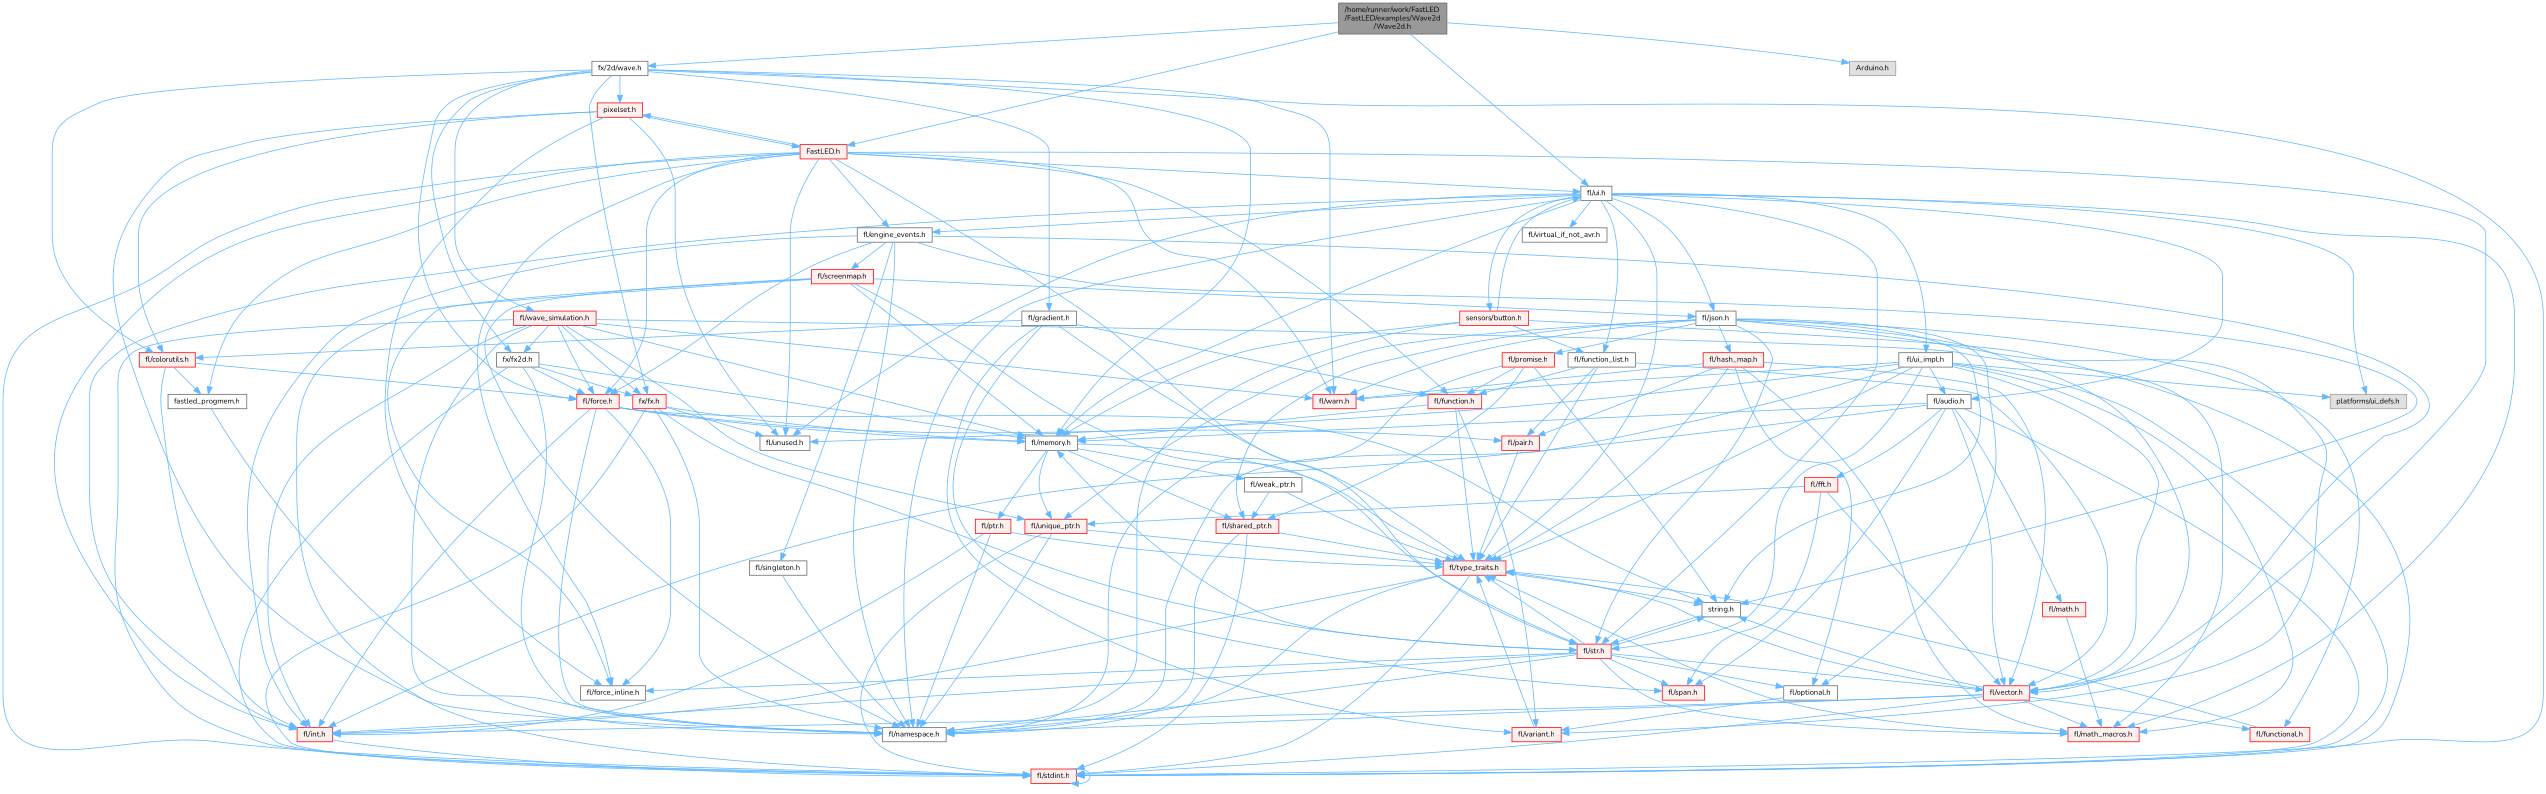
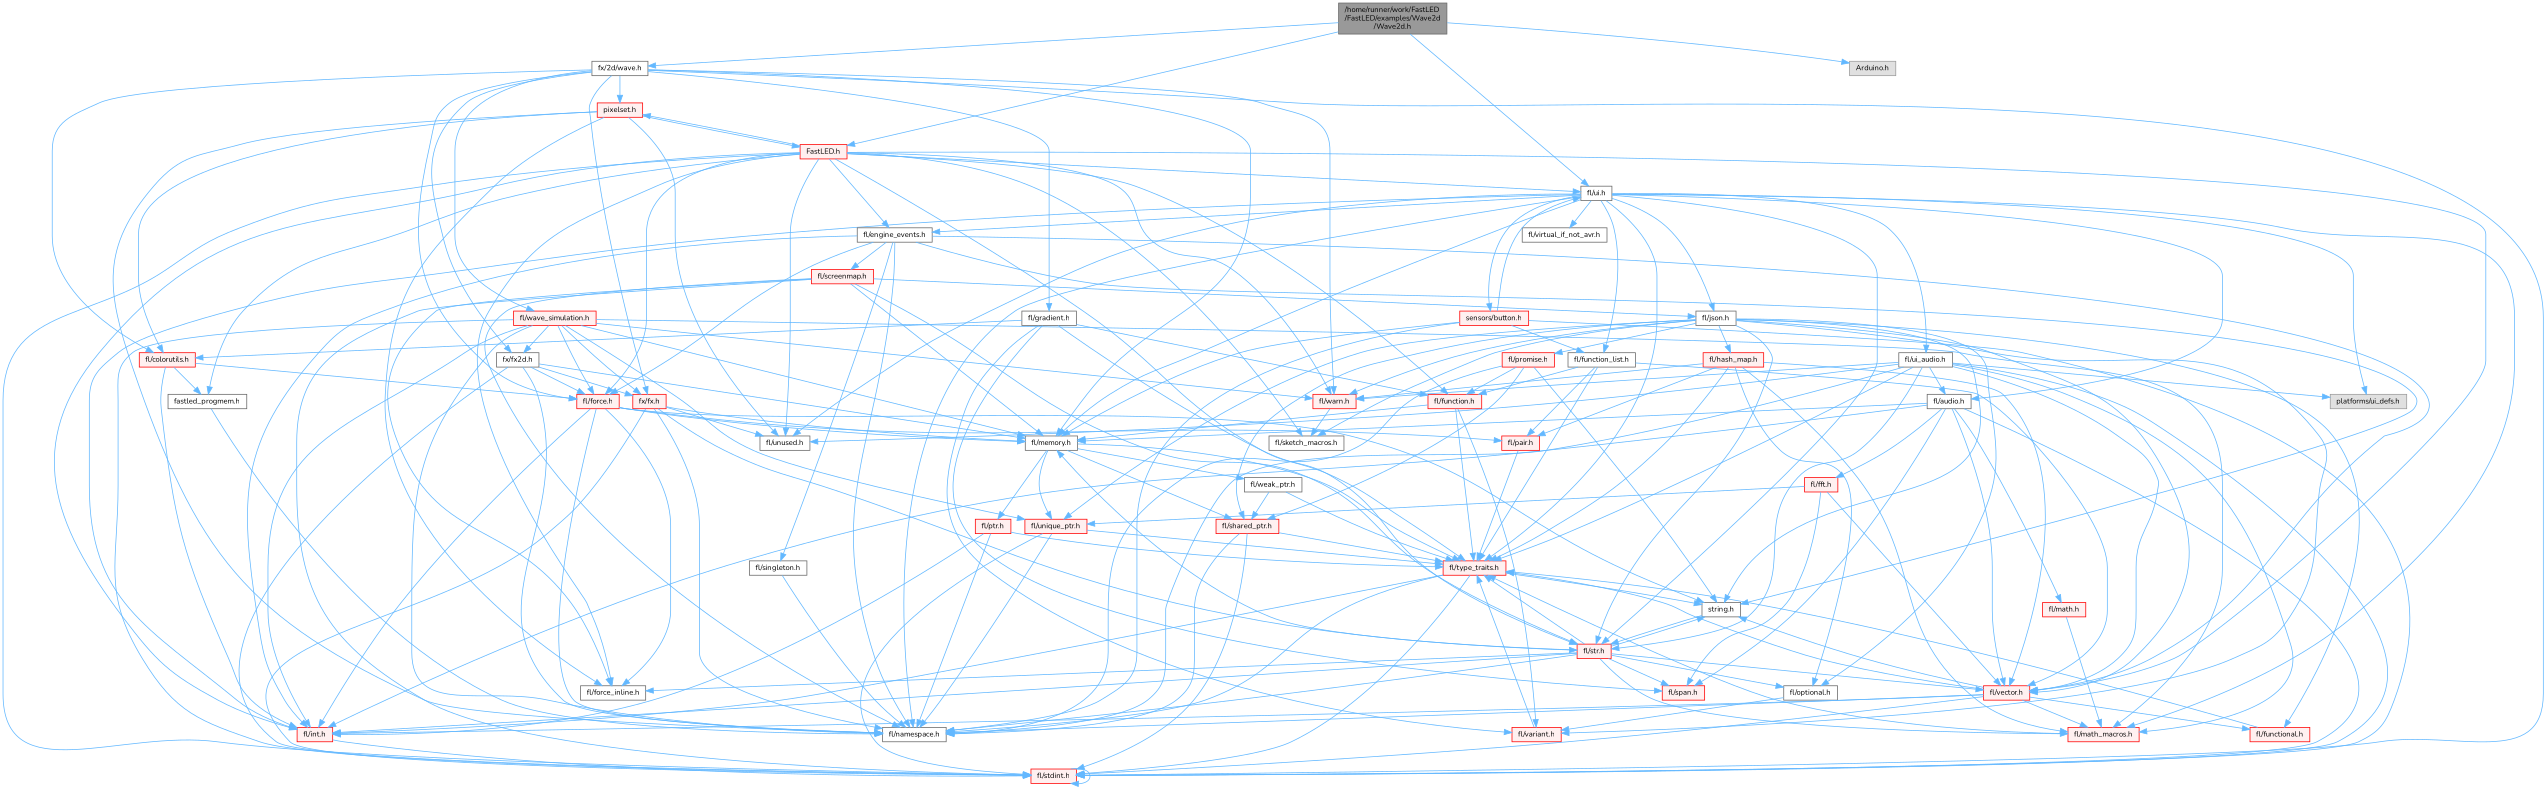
(1926, 360) -> (1926, 360)
none -> (1306, 443)
